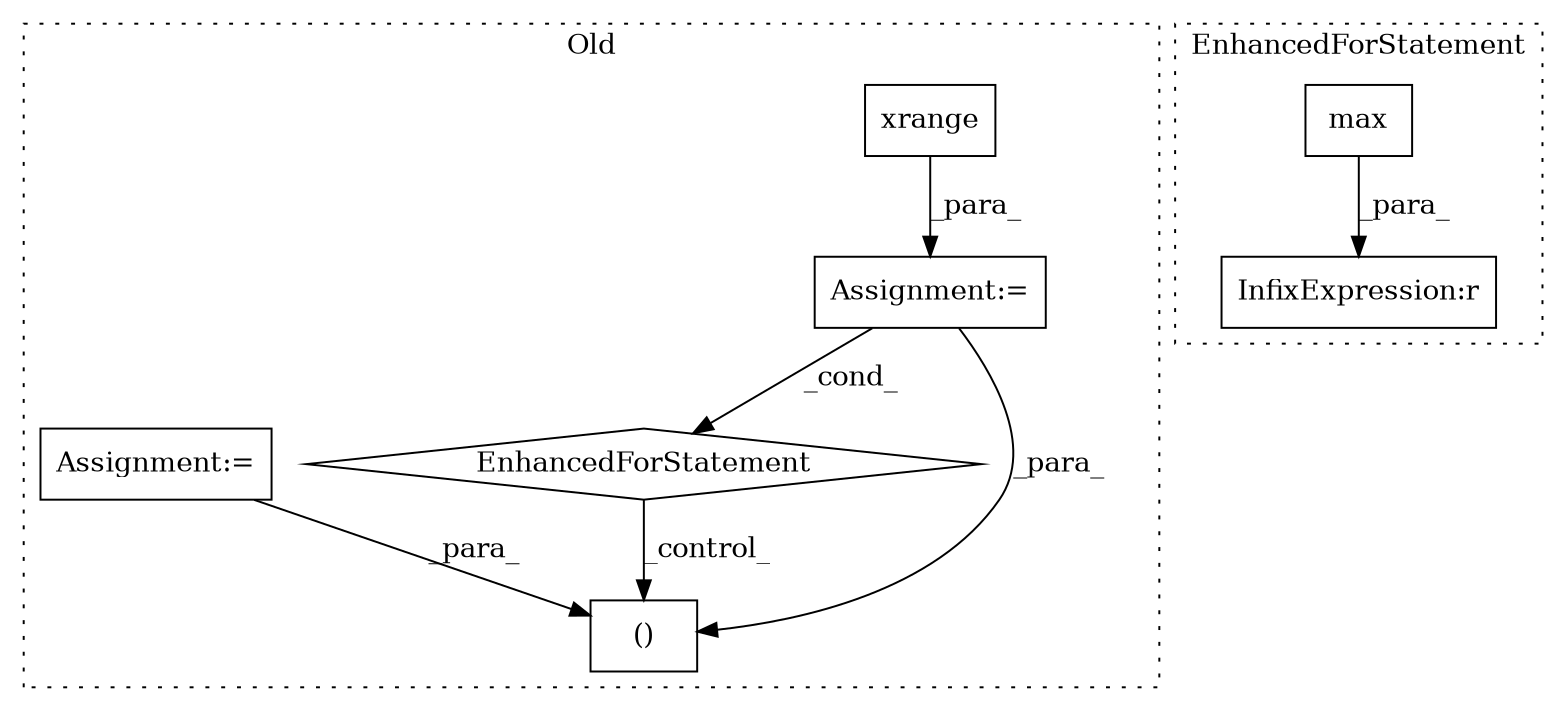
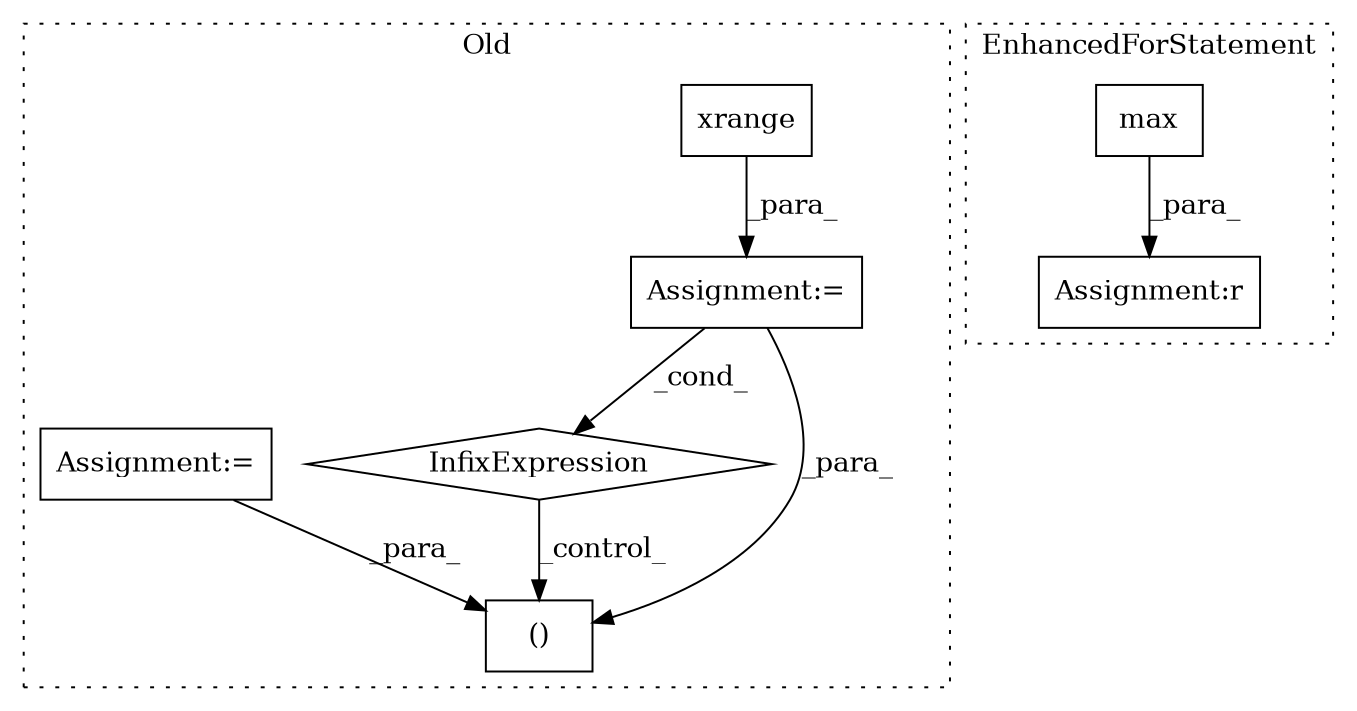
(1359, 292) -> (1149, 292)
(644, 464) -> (539, 464)
